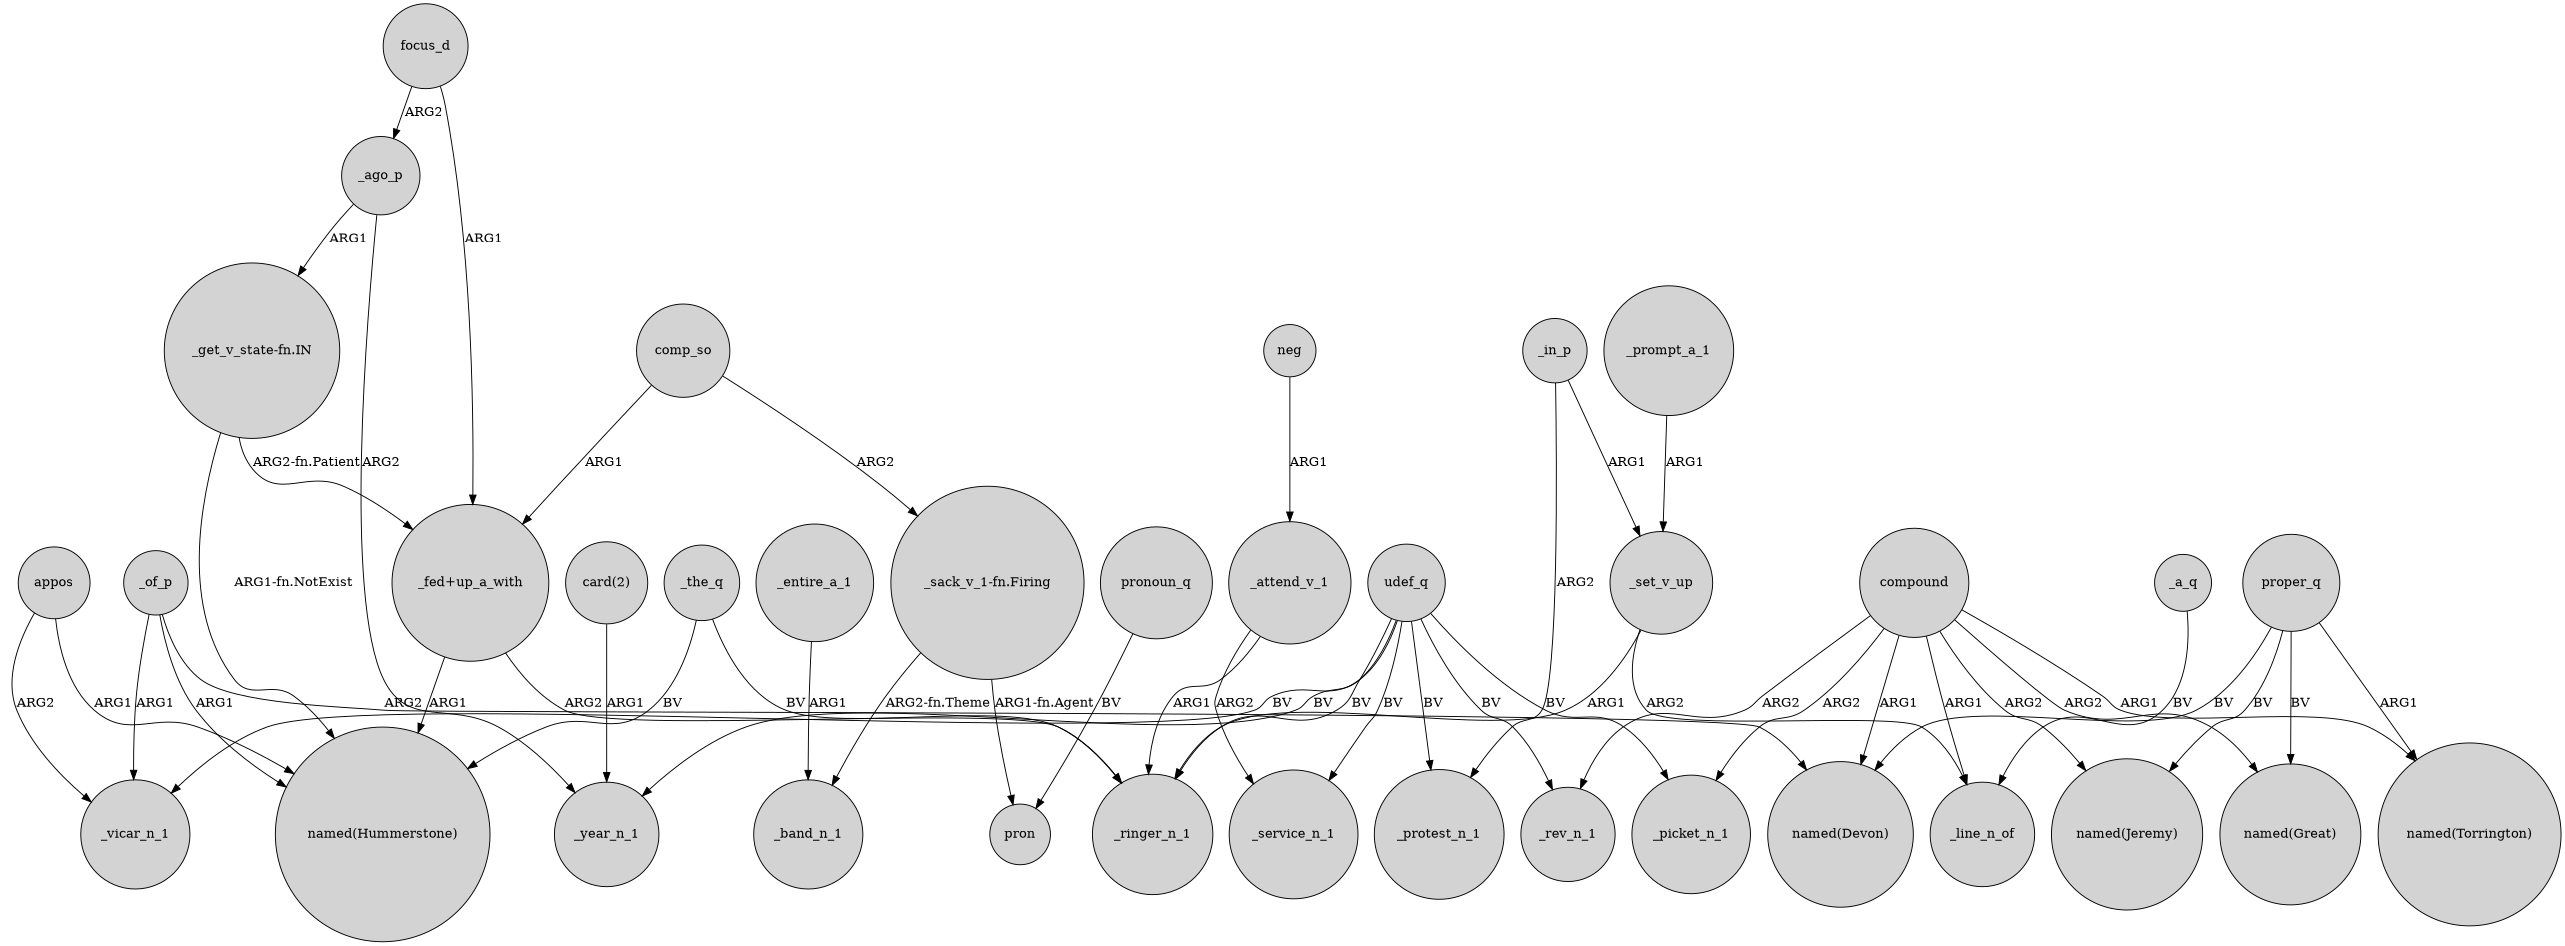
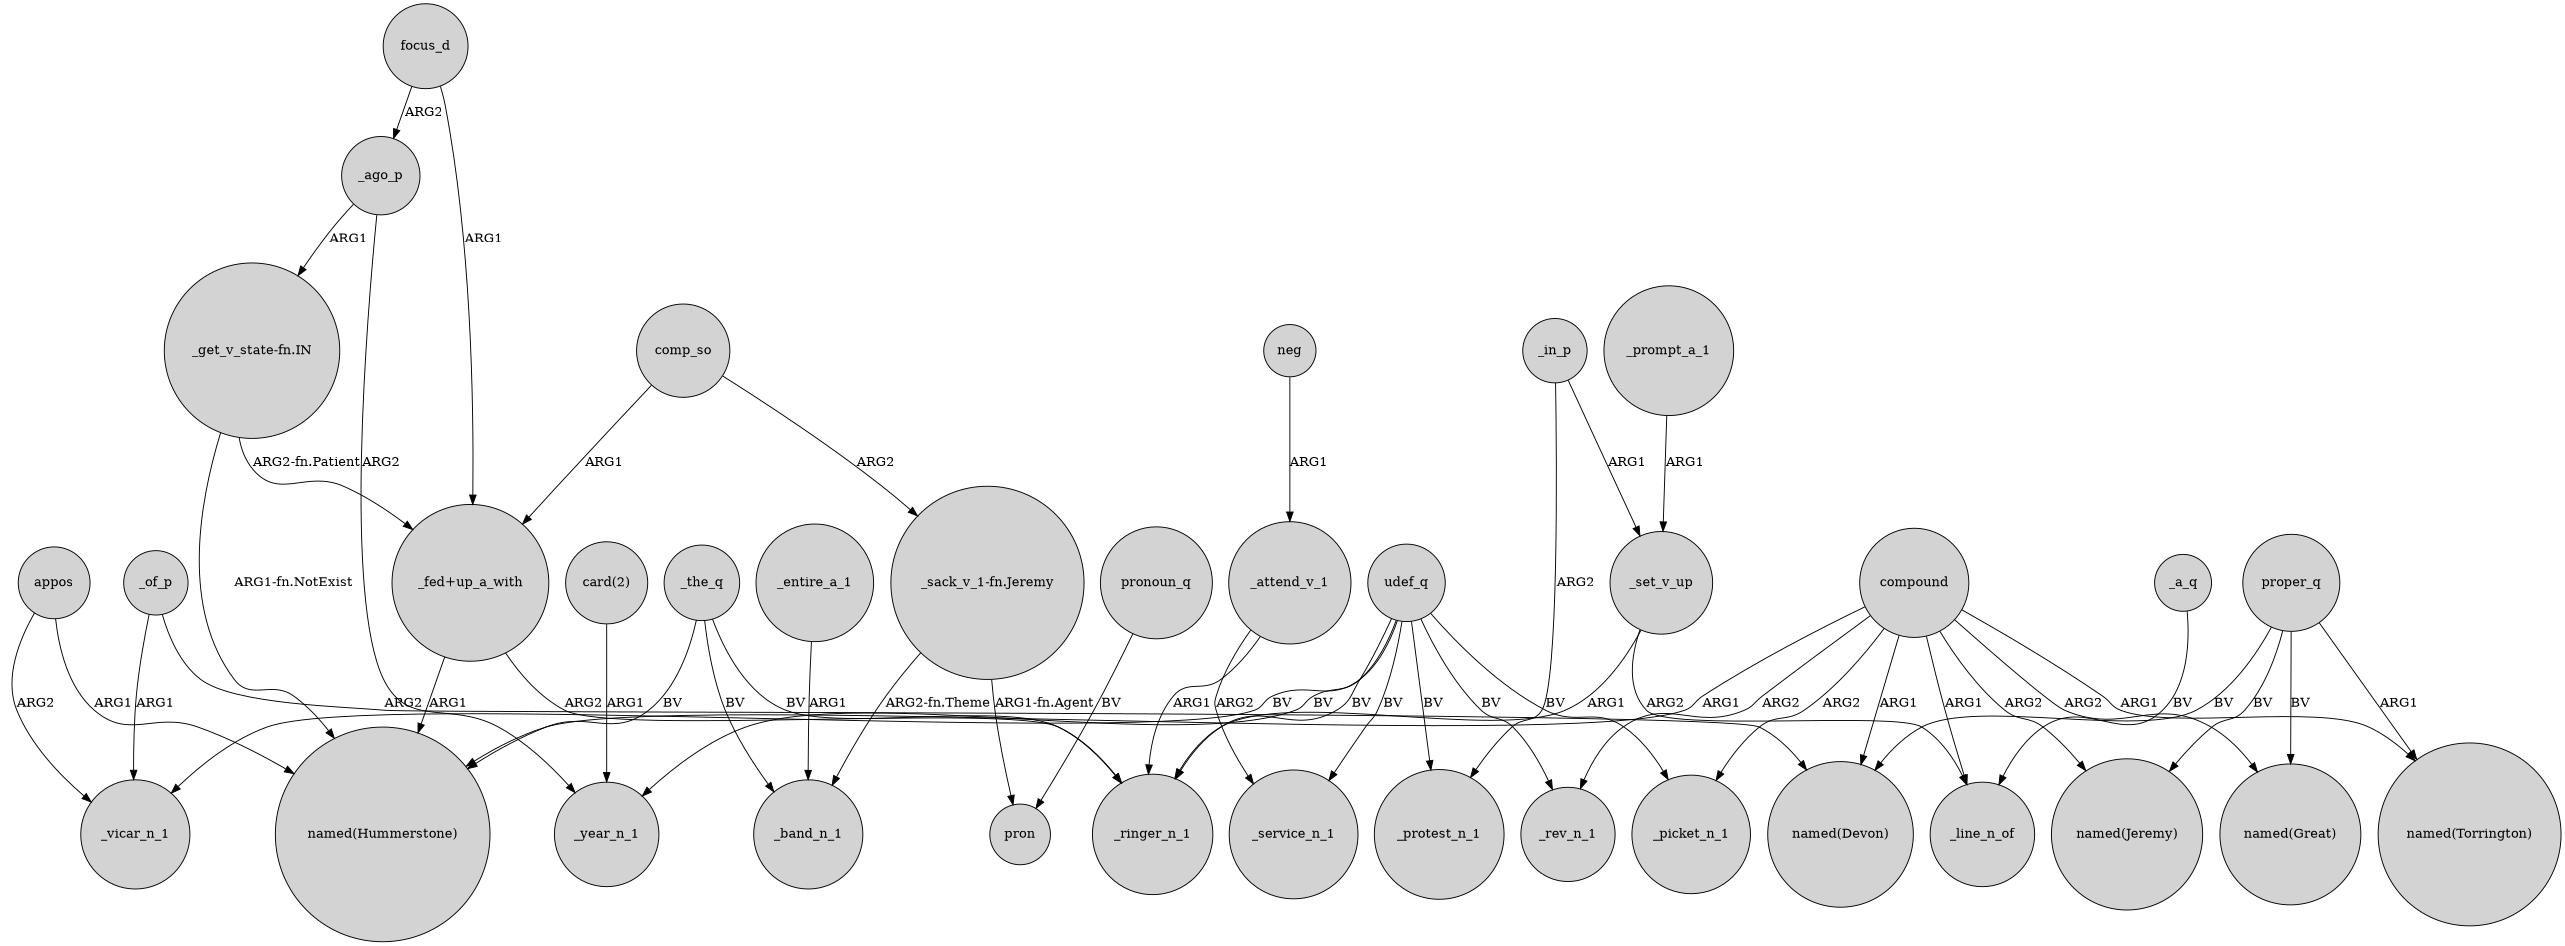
(987, 583) -> (987, 583)
none -> (722, 703)
(198, 713) -> (1323, 725)
